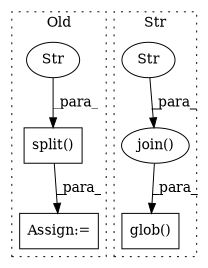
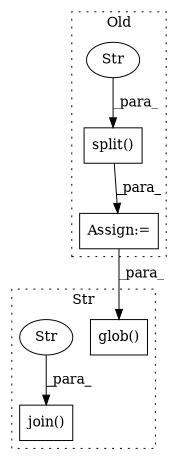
(155, 146) -> (46, 423)
(153, 183) -> (119, 279)
